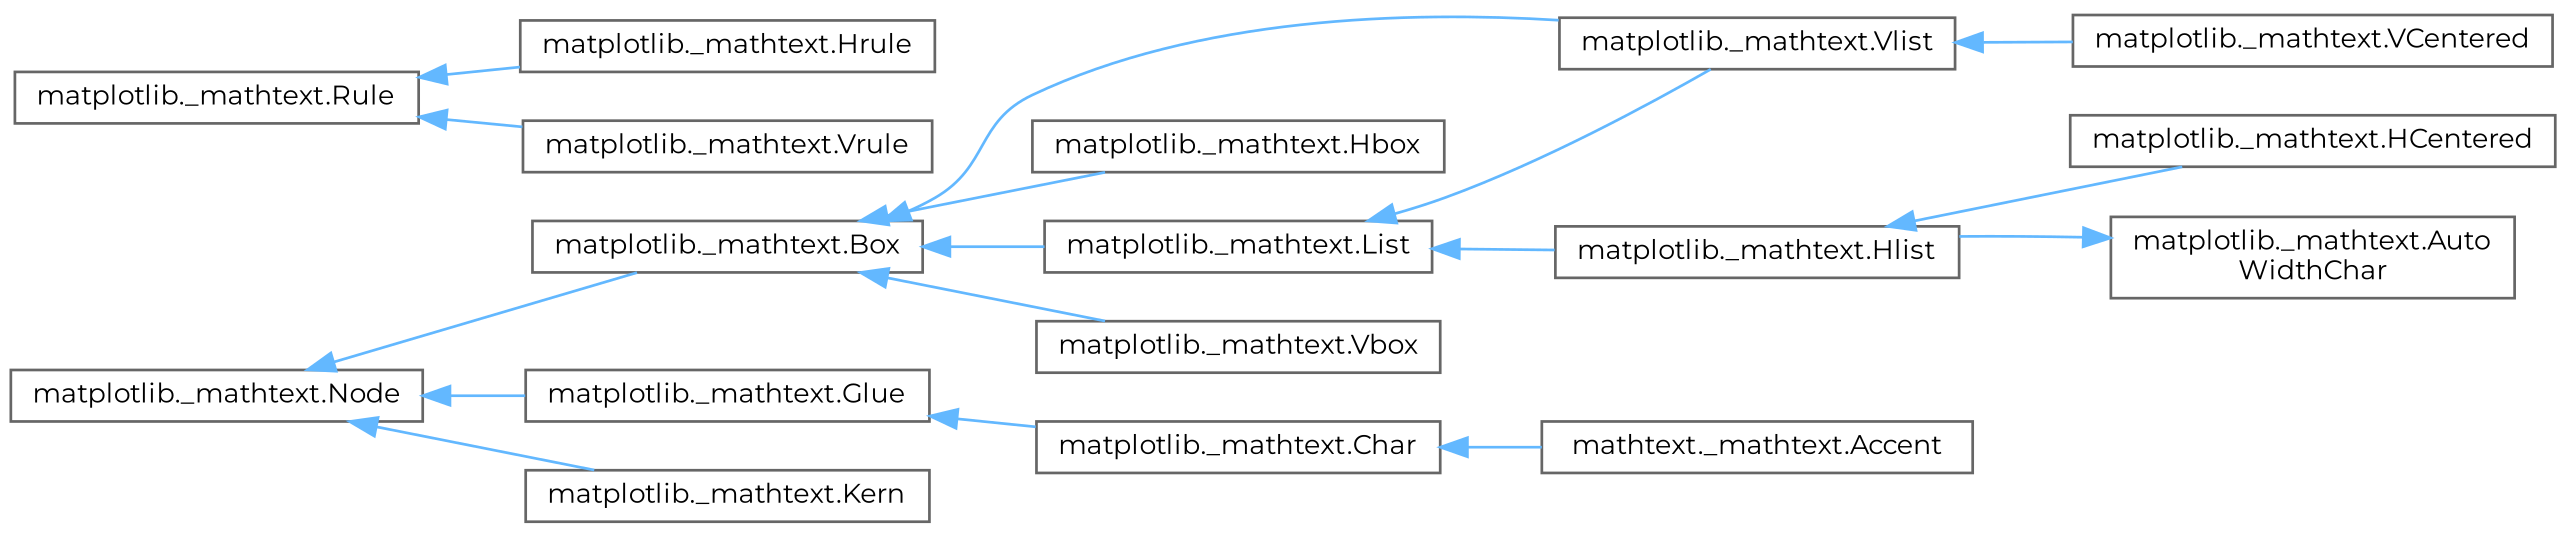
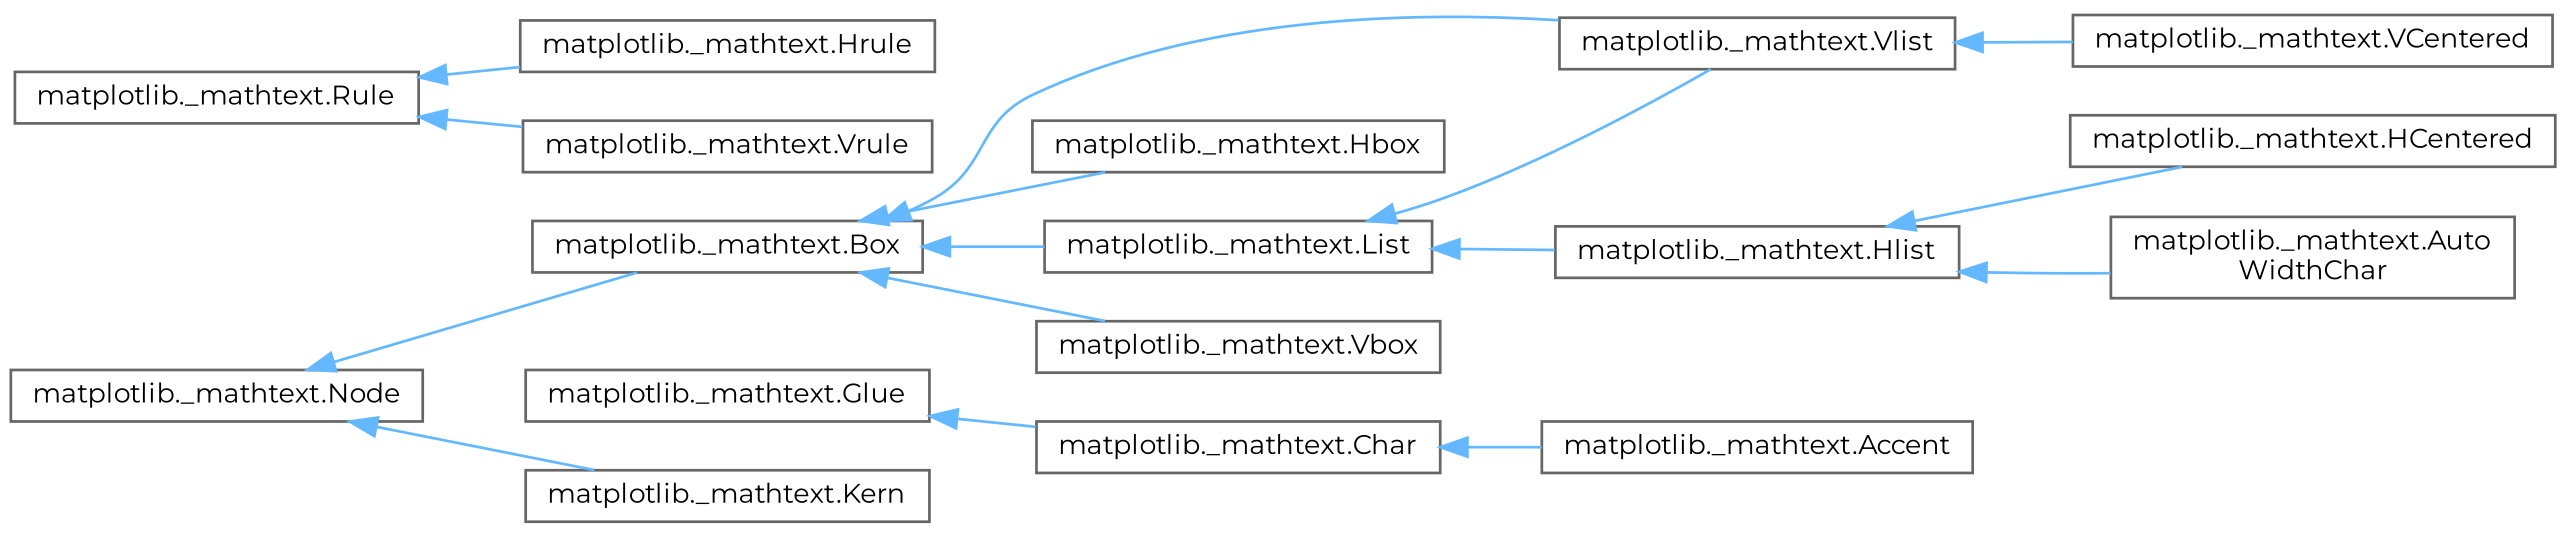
(2021, 236) -> (2049, 273)
(488, 396) -> none
(1757, 447) -> (1757, 447)
